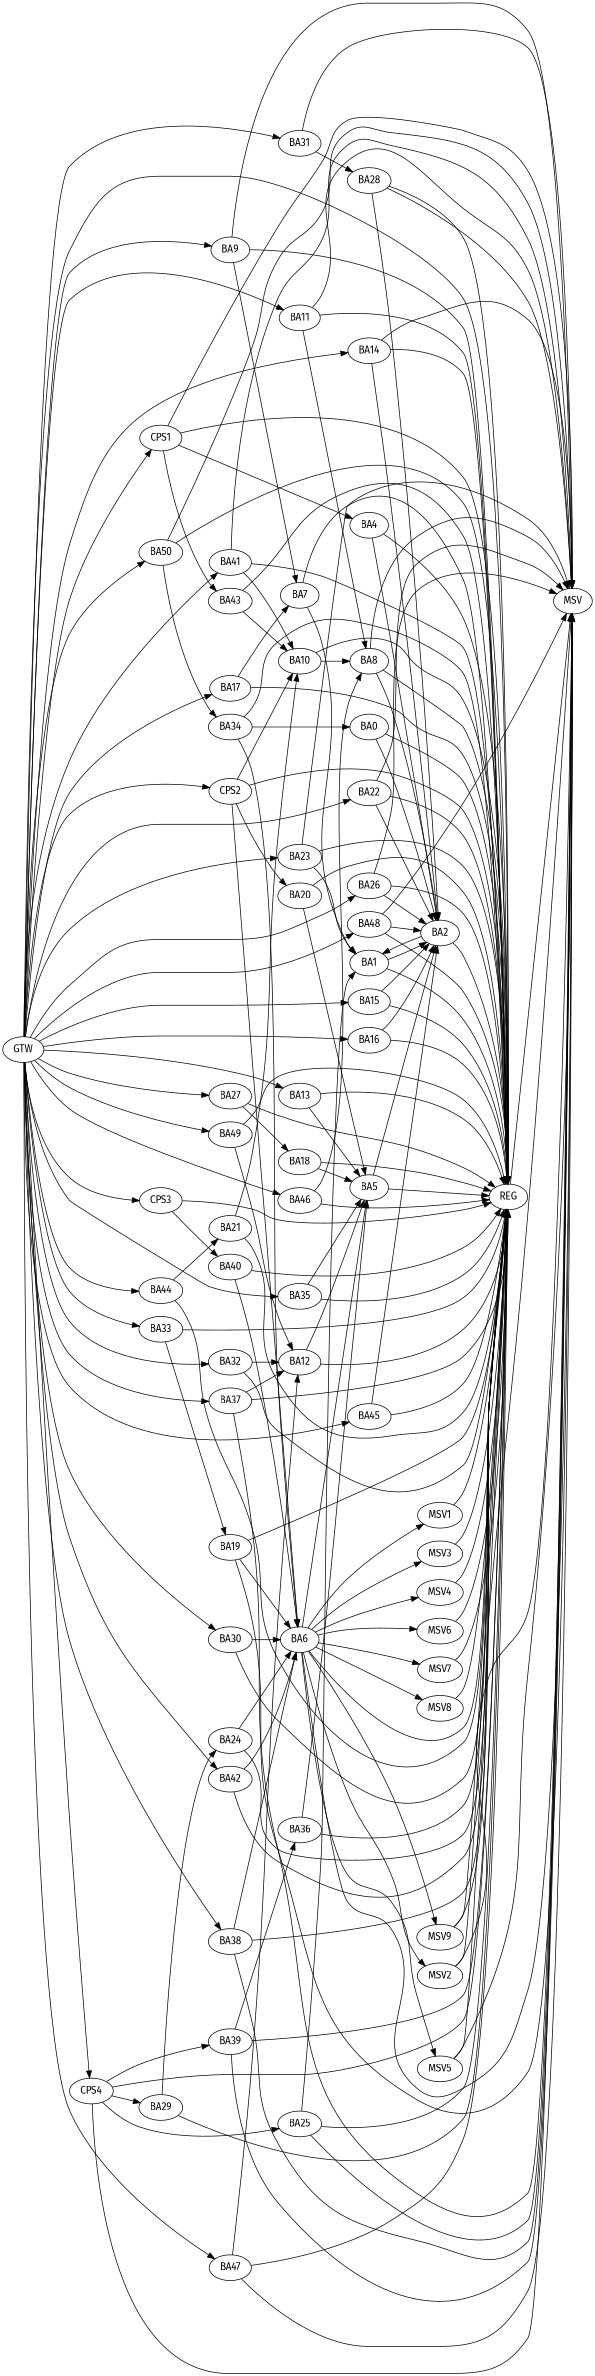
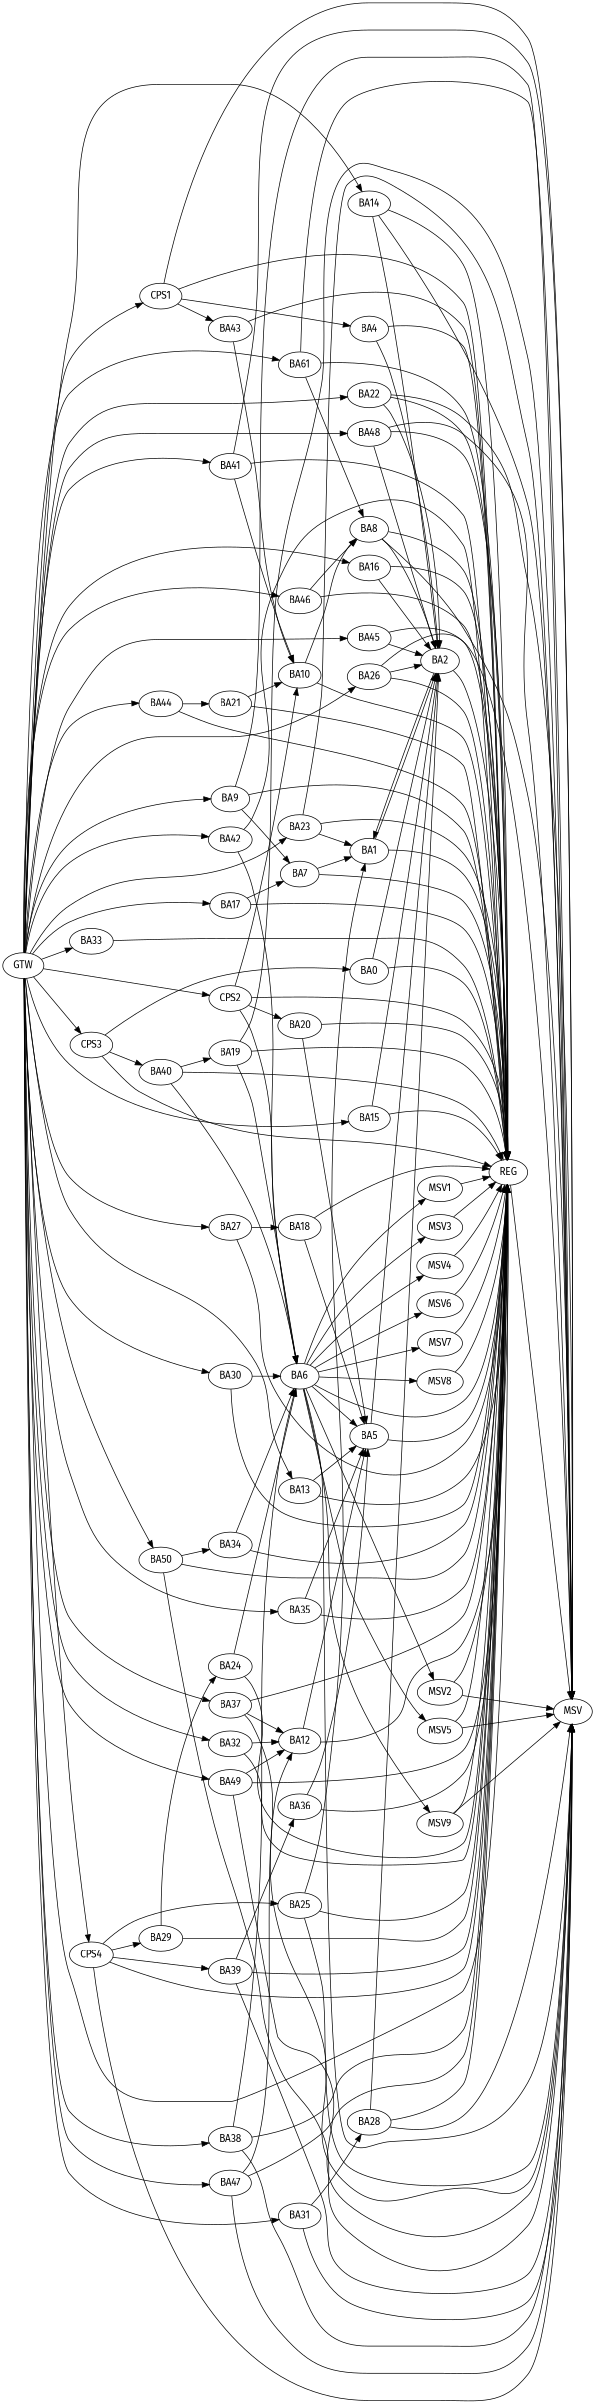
(300, 318) -> (300, 365)
(297, 727) -> (217, 977)
(193, 1430) -> (192, 1064)
none -> (450, 2236)
